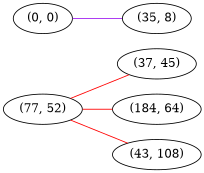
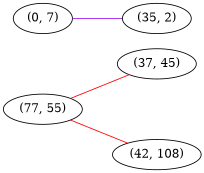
(43, 18) -> (43, 18)
(157, 18) -> (157, 18)
(43, 109) -> (43, 109)
(157, 109) -> none
(157, 155) -> (157, 155)
